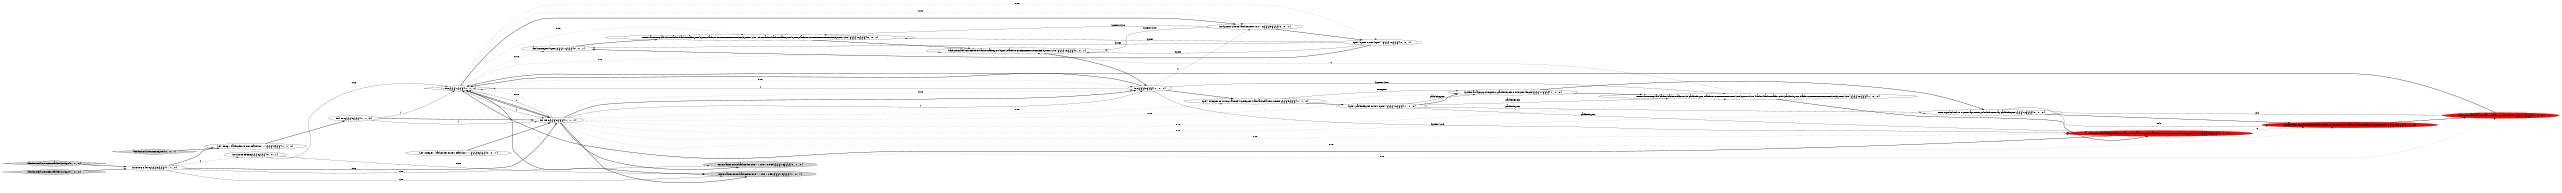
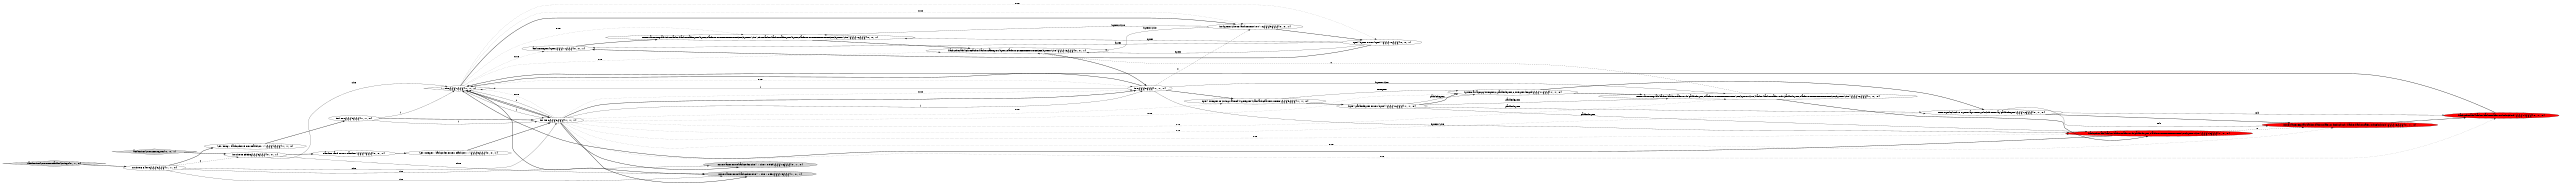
(198, 149) -> (204, 153)
none -> (354, 153)
(379, 170) -> (379, 170)
(54, 172) -> none
